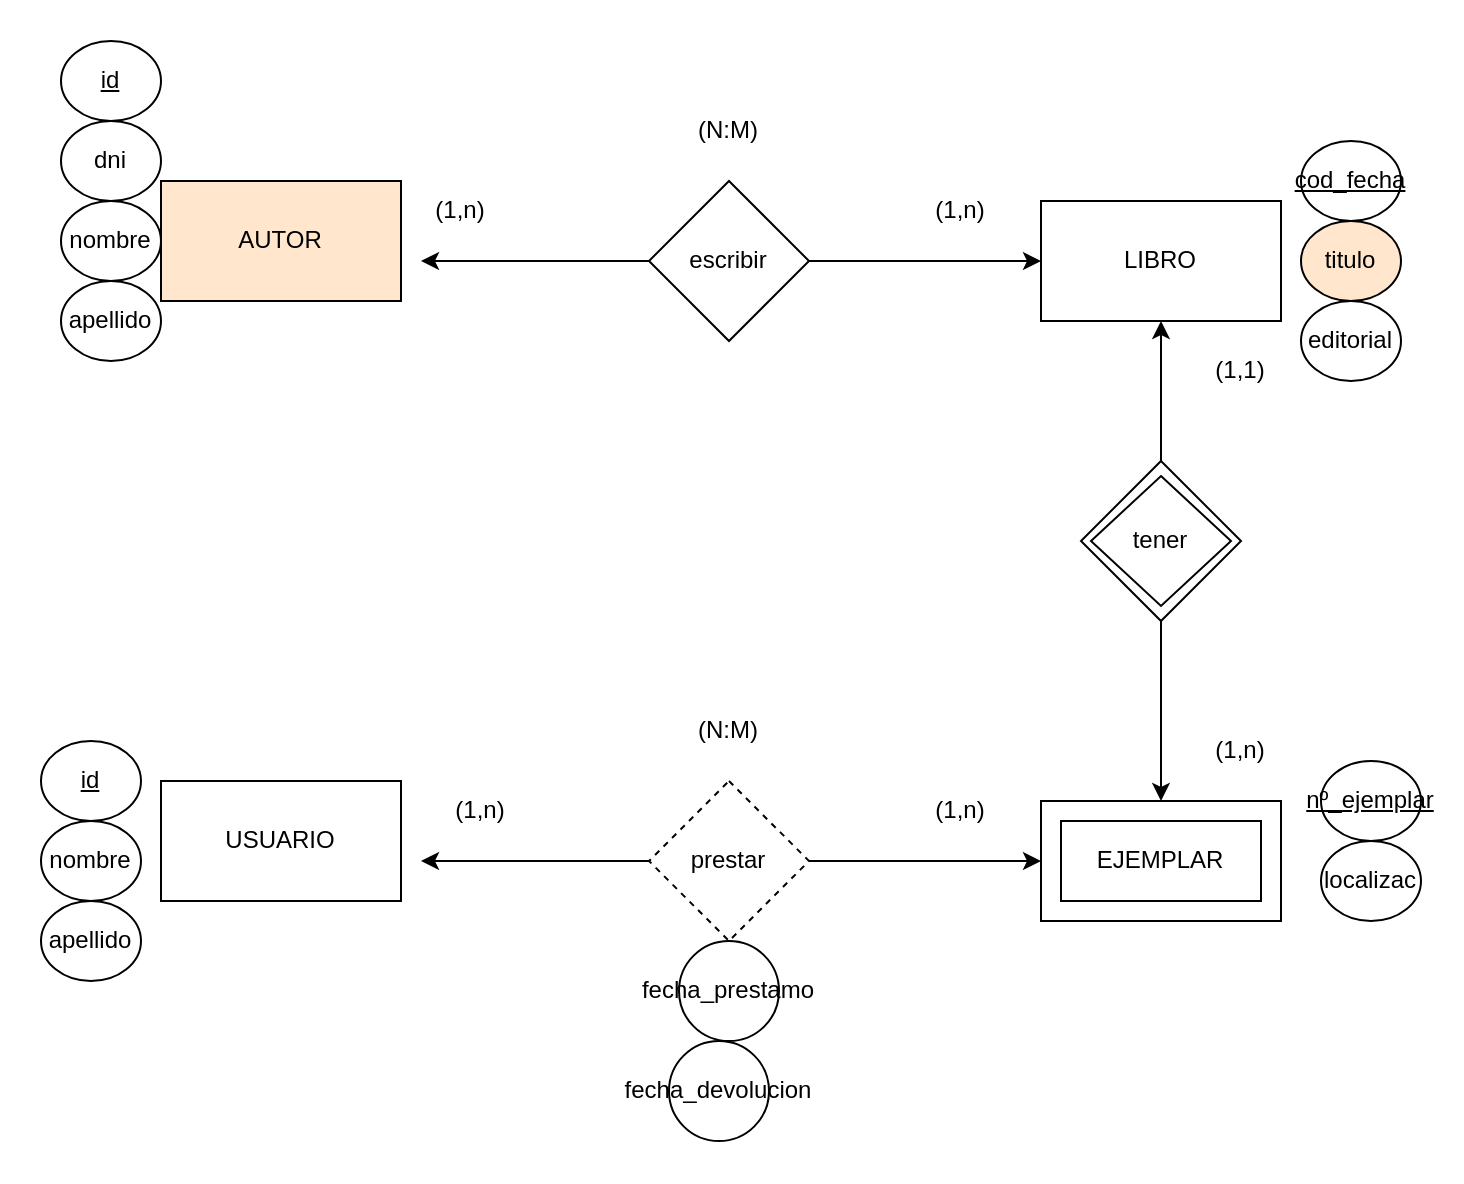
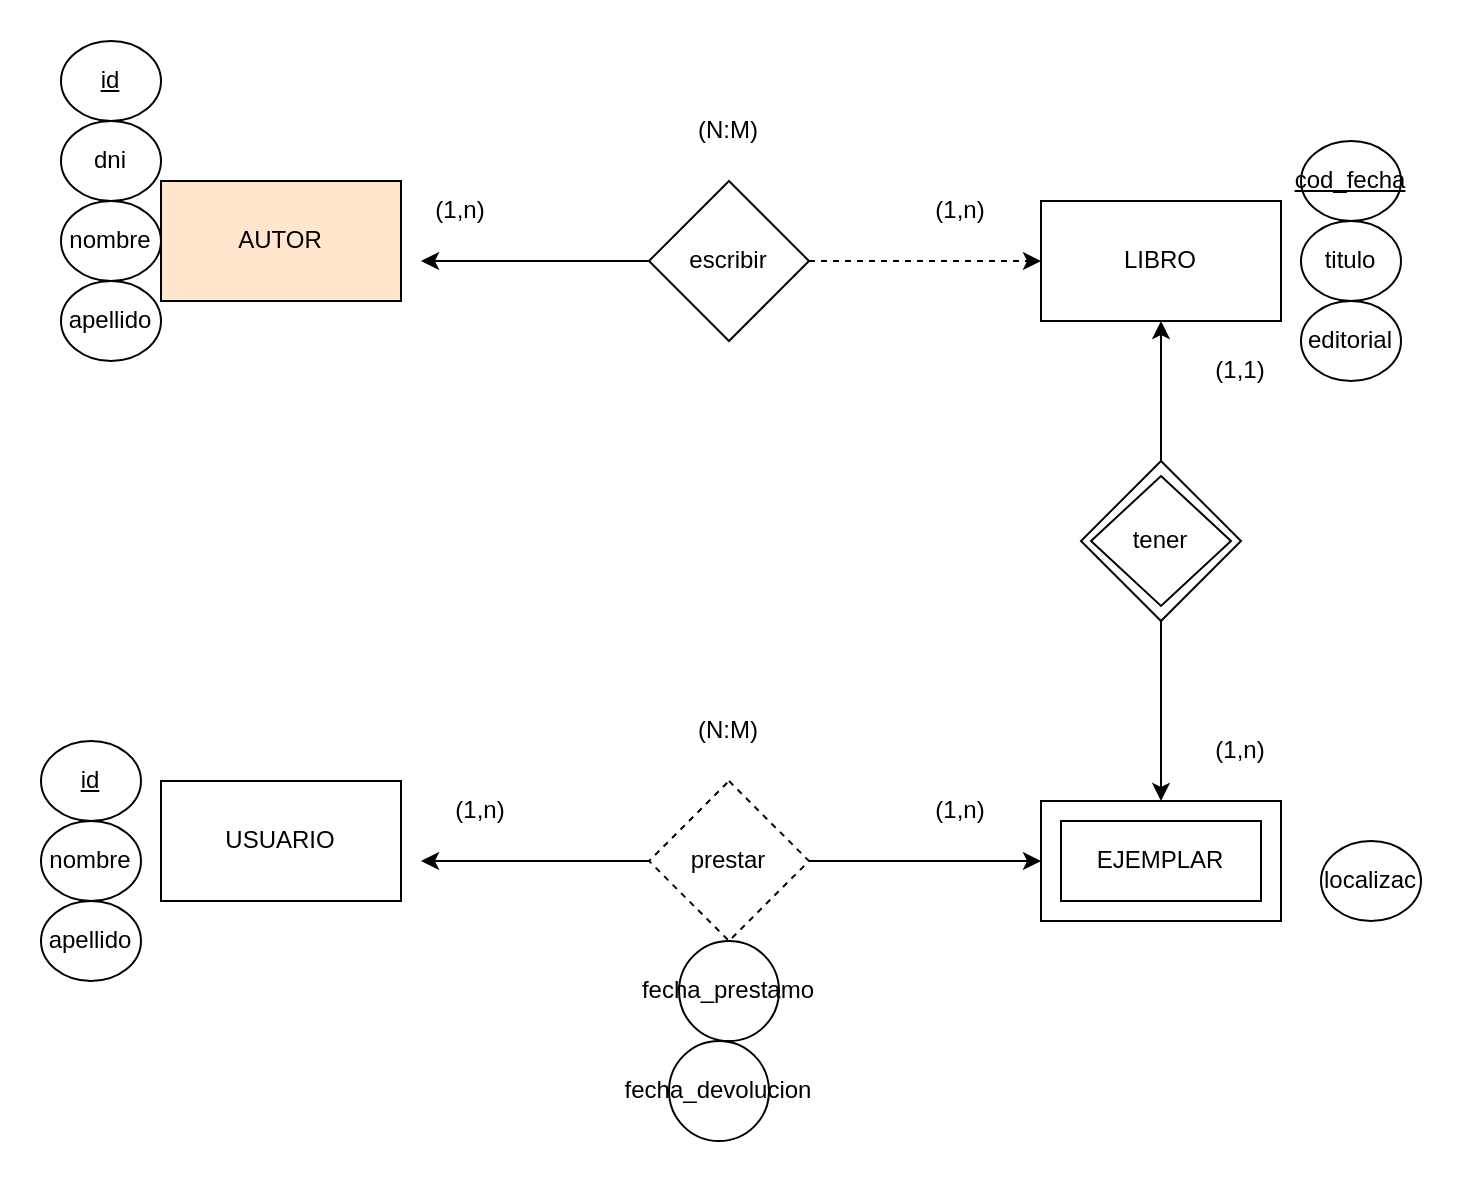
(918, 261) -> (918, 261)
(1351, 261) -> (1351, 261)
(1371, 801) -> none
